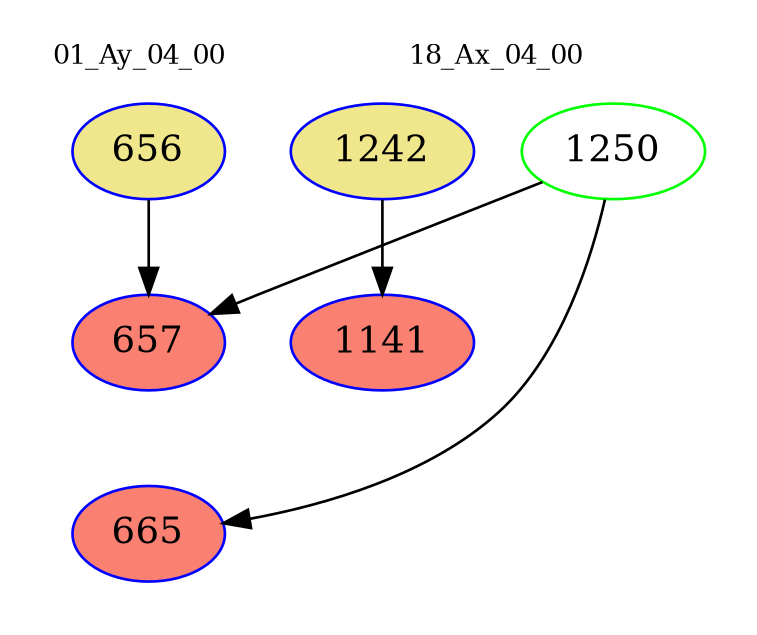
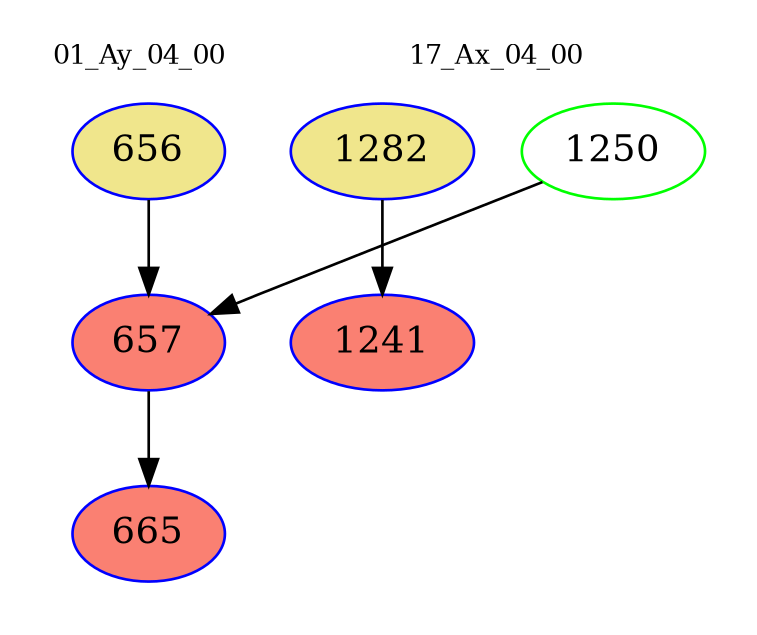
(497, 57) -> (497, 57)
(382, 151) -> (382, 151)
(382, 343) -> (382, 343)
(476, 430) -> (149, 425)
